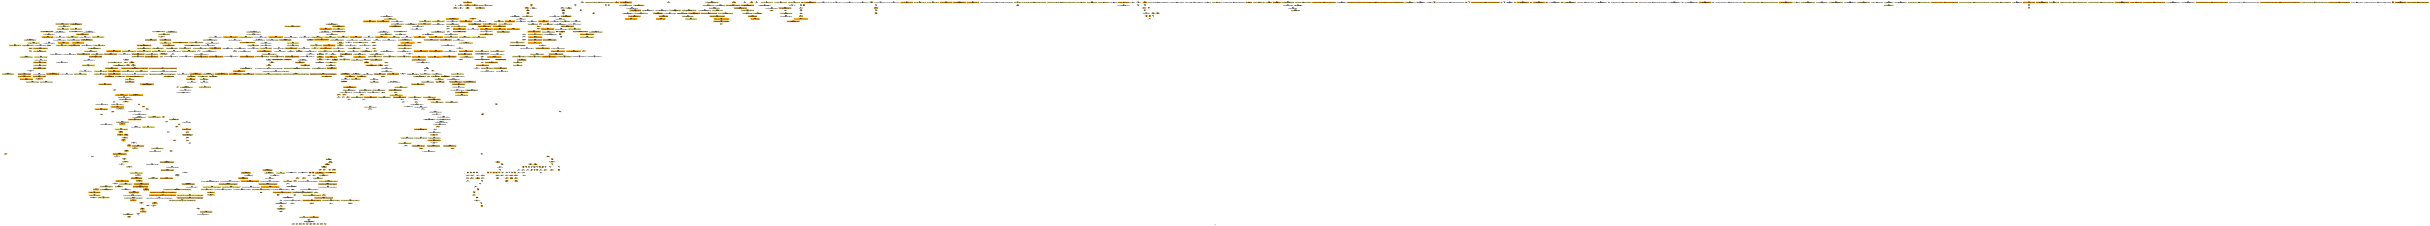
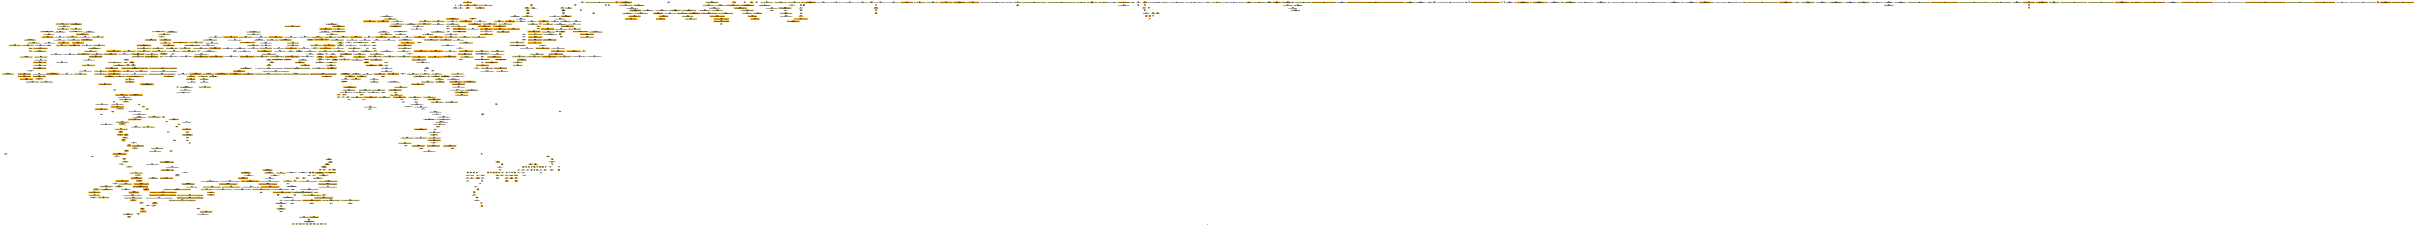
(2188, 2) -> none
